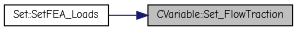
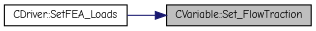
(56, 15) -> (66, 15)
